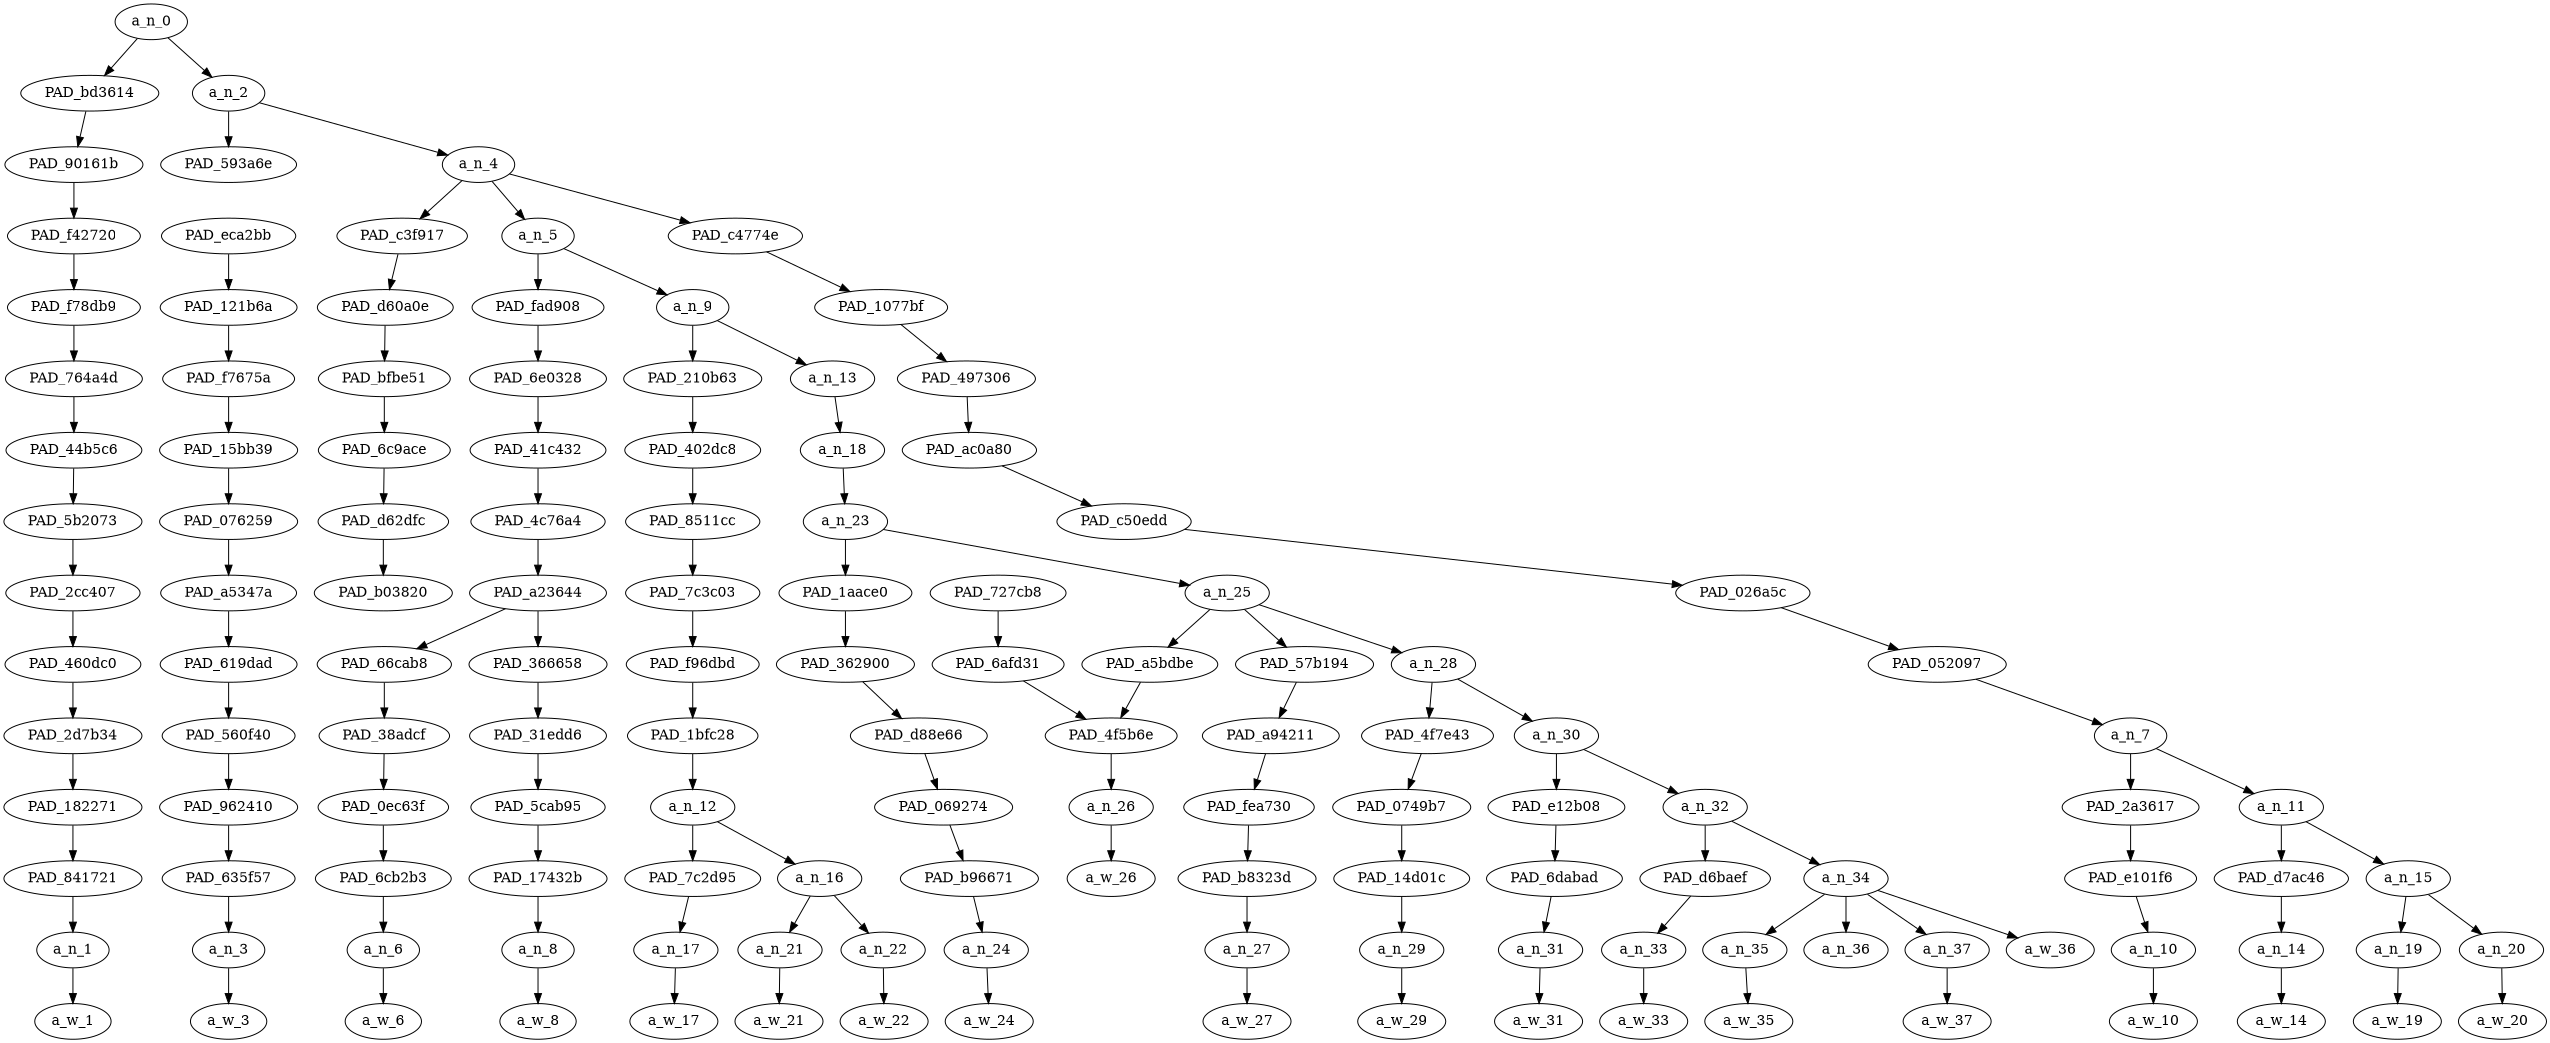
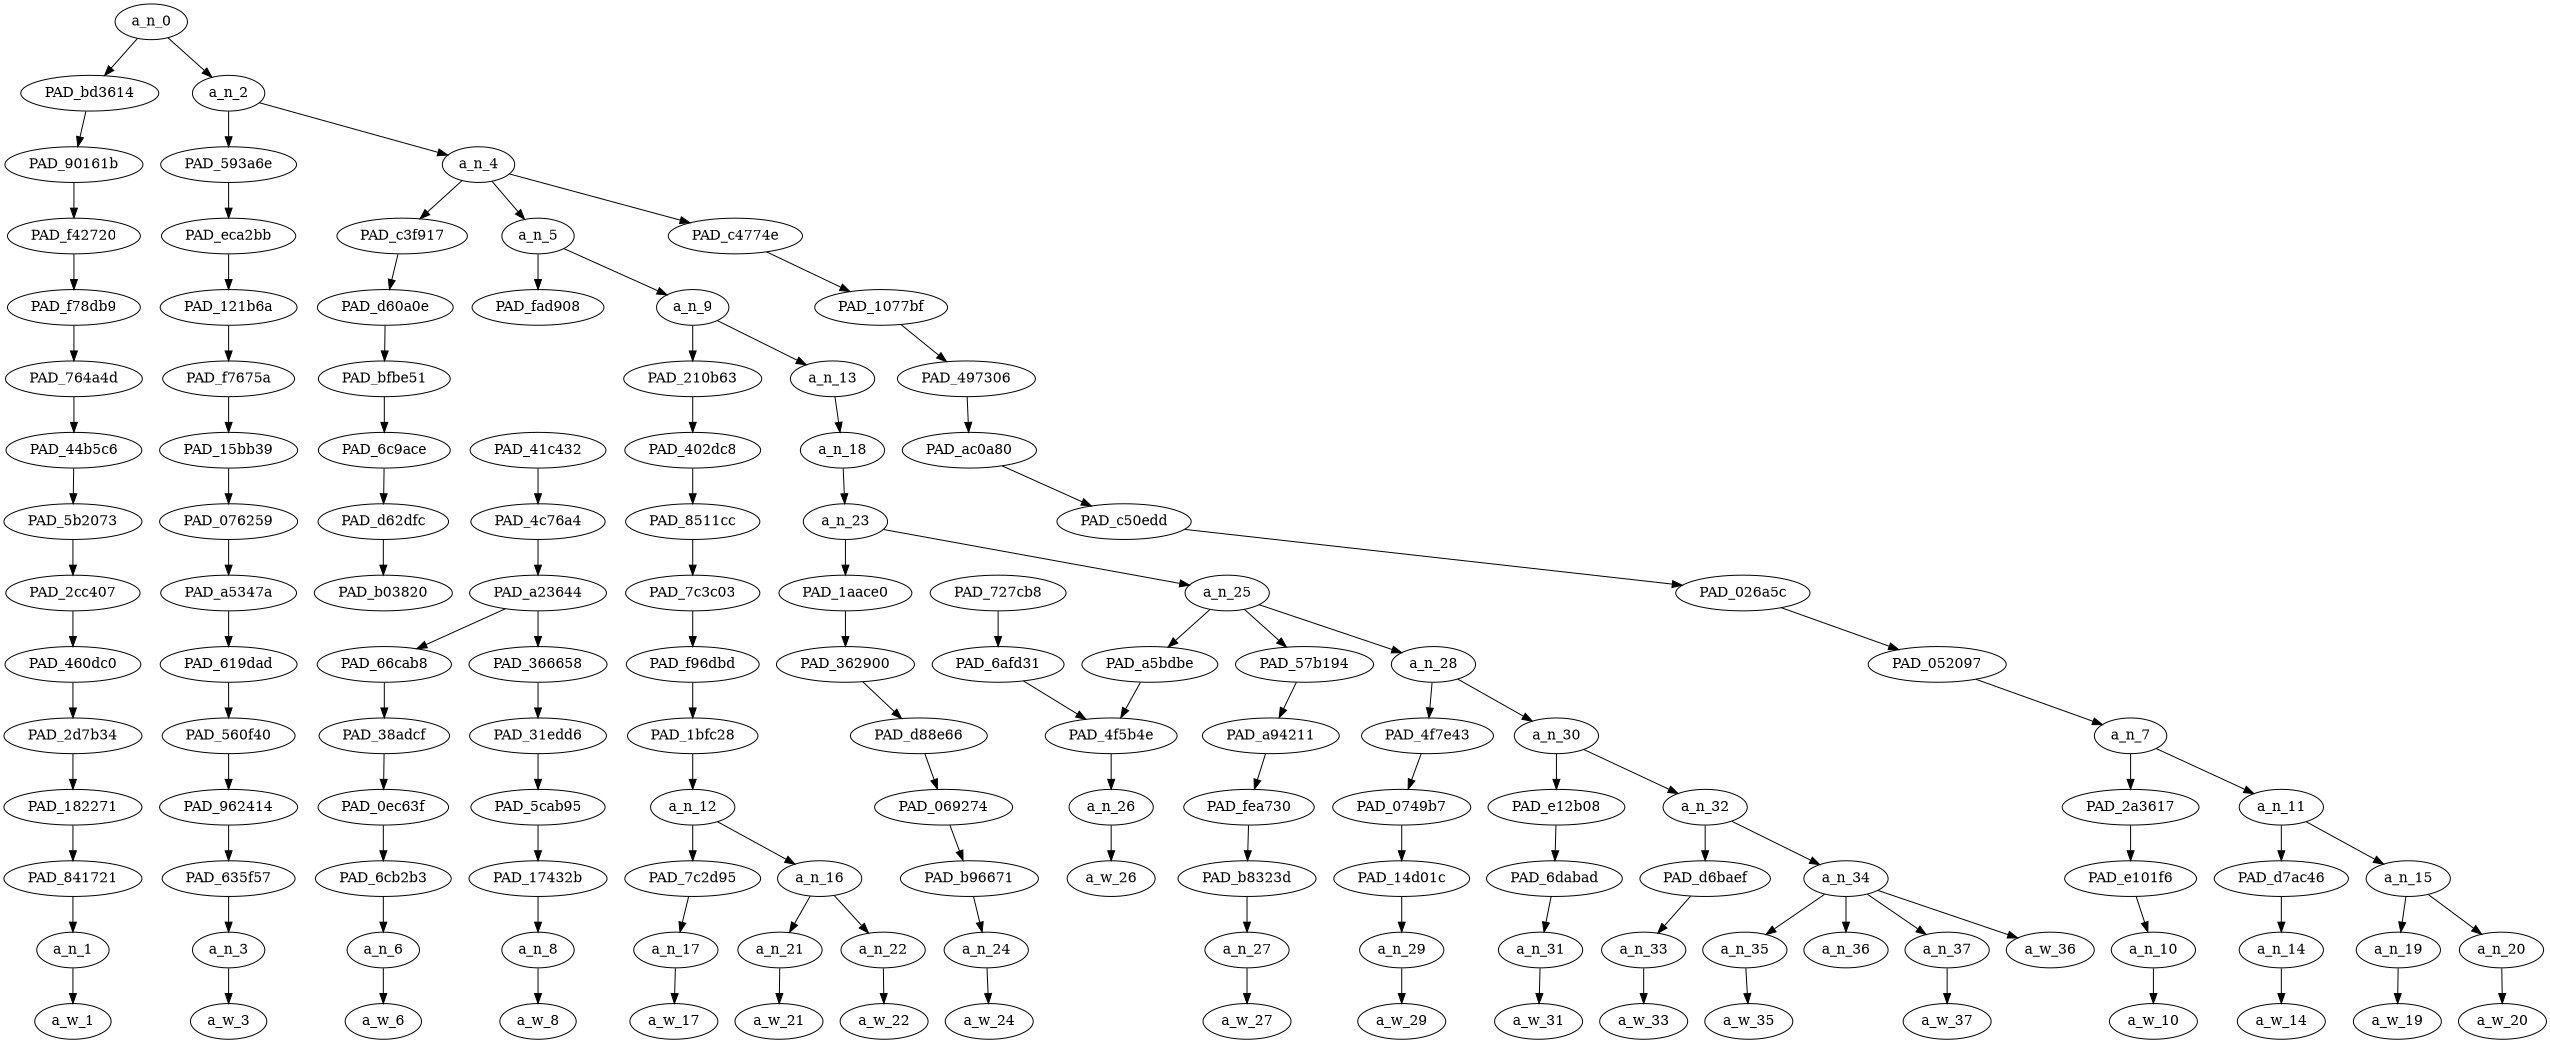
none -> (229, 195)
(538, 379) -> none
(1111, 736) -> (1111, 736)
(229, 807) -> (229, 807)
